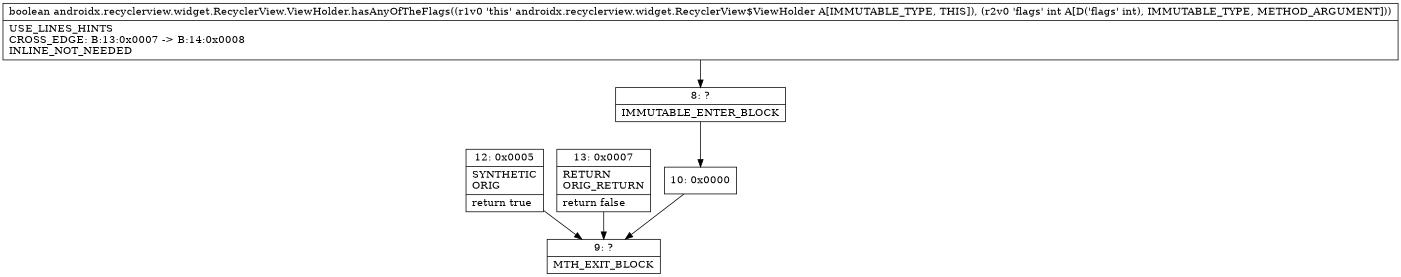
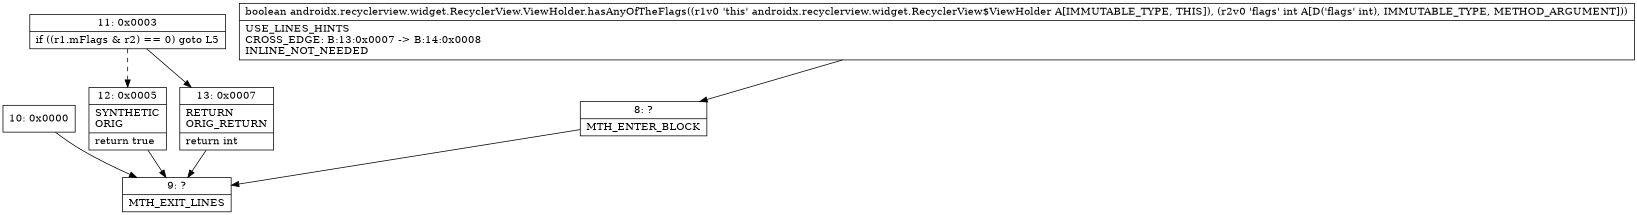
none -> (128, 32)
(701, 113) -> (644, 127)
(701, 141) -> (410, 157)
(594, 203) -> (212, 141)
(604, 265) -> (177, 203)
